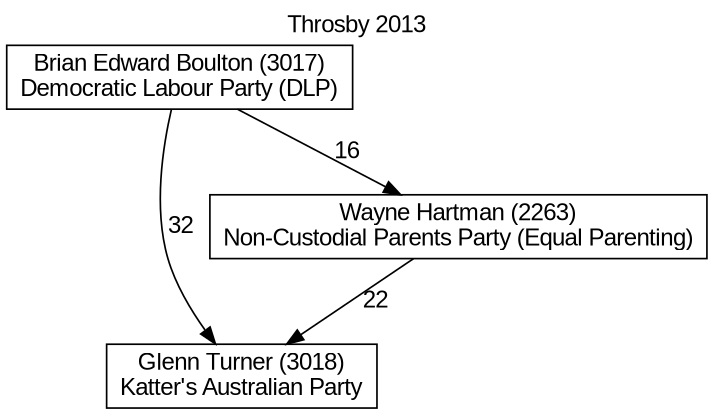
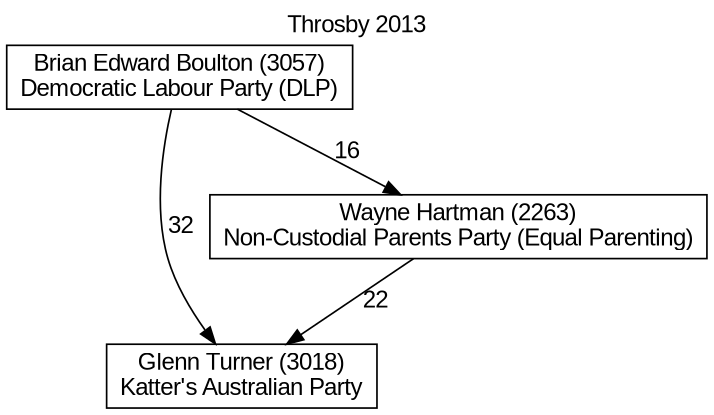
(180, 77) -> (180, 77)
